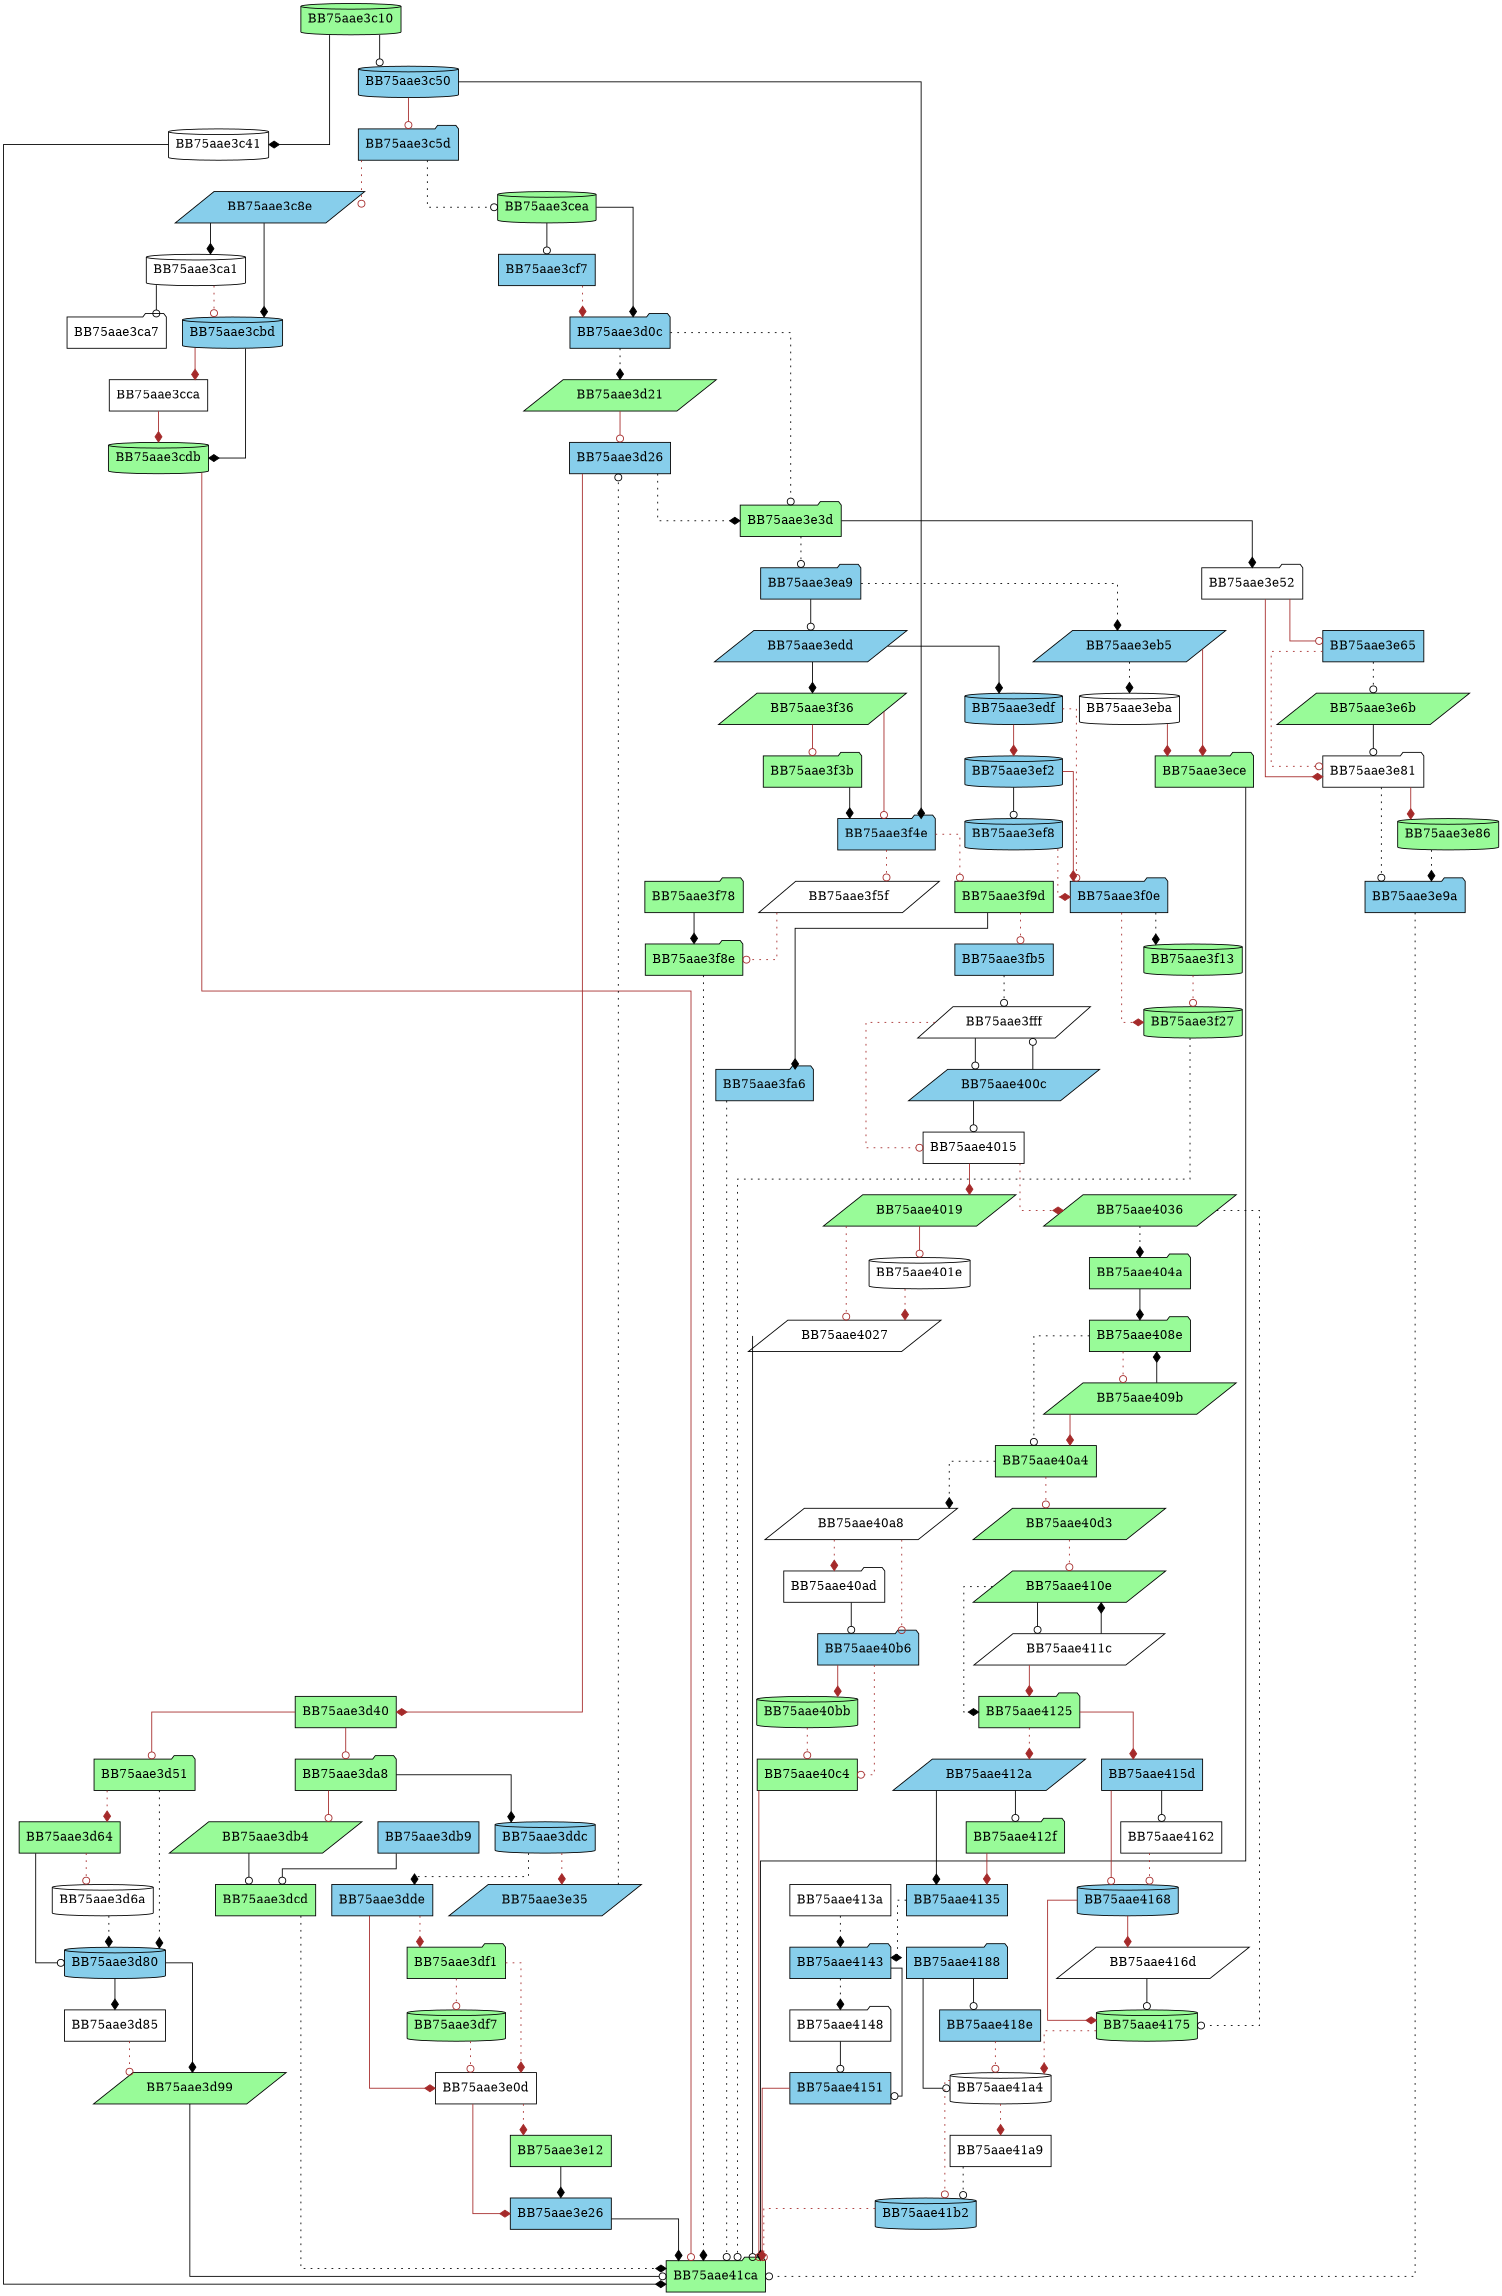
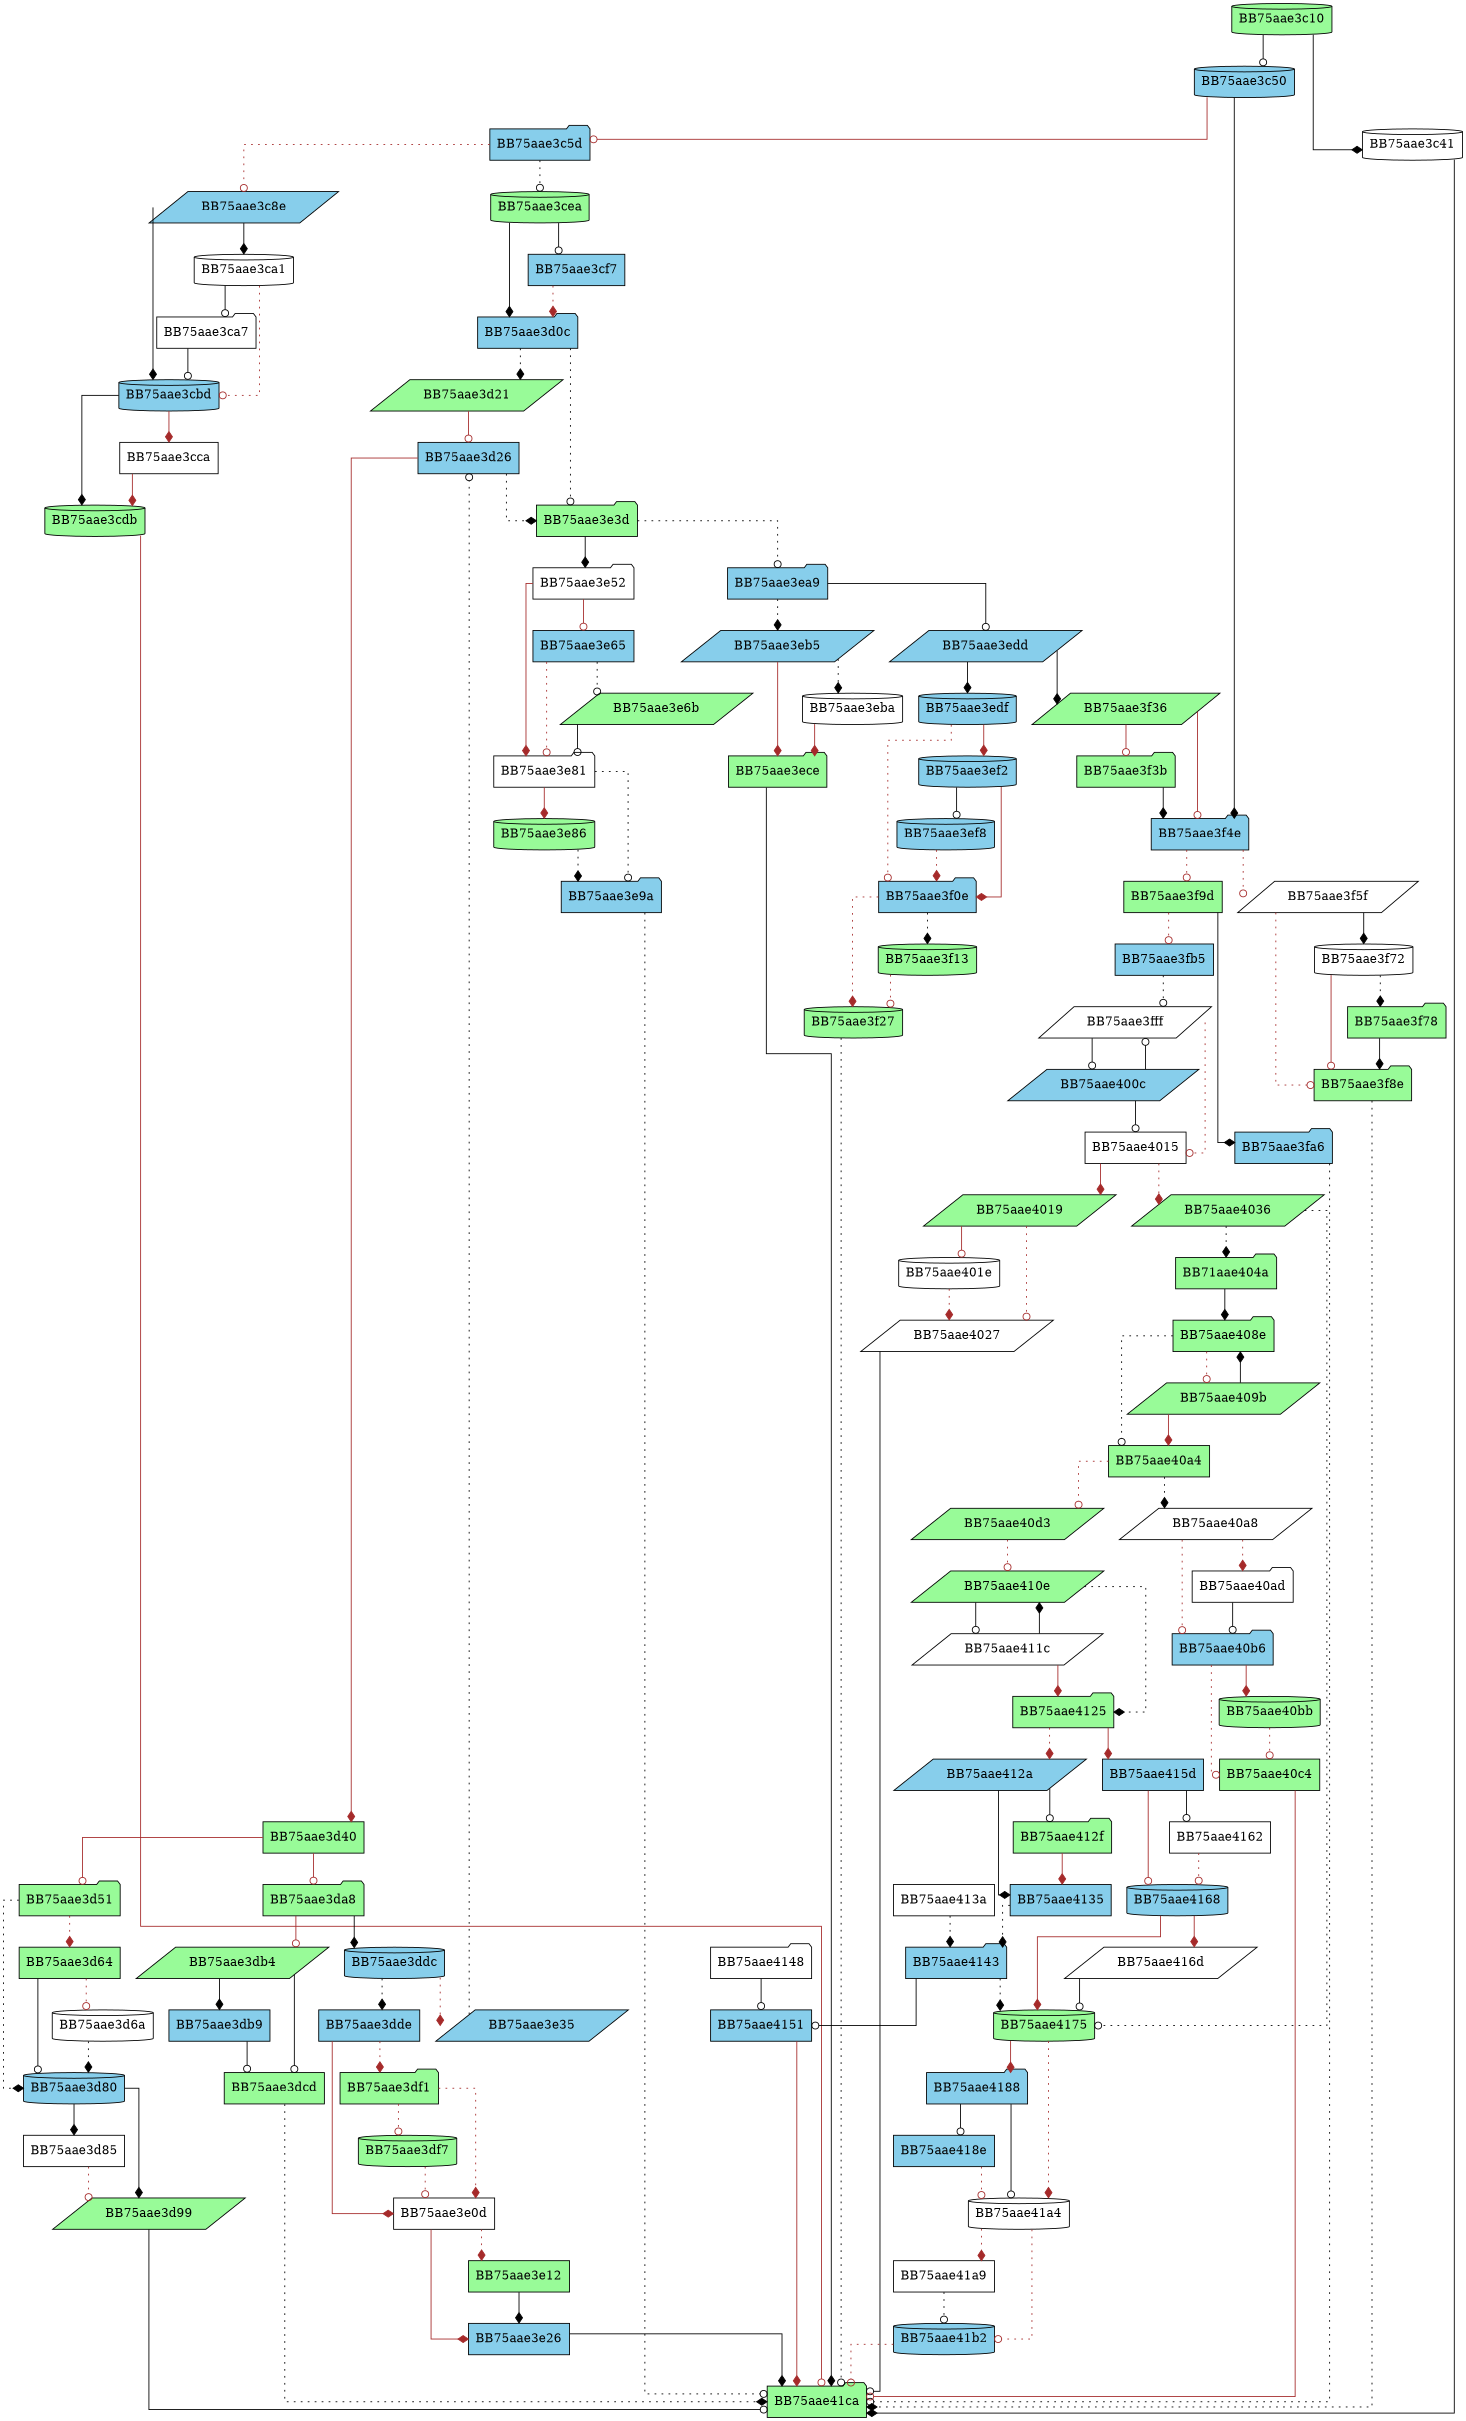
none -> (188, 360)
none -> (1364, 960)
(1140, 1273) -> (1226, 1273)
none -> (219, 1989)
(840, 1989) -> (1000, 1989)
none -> (1011, 2052)
